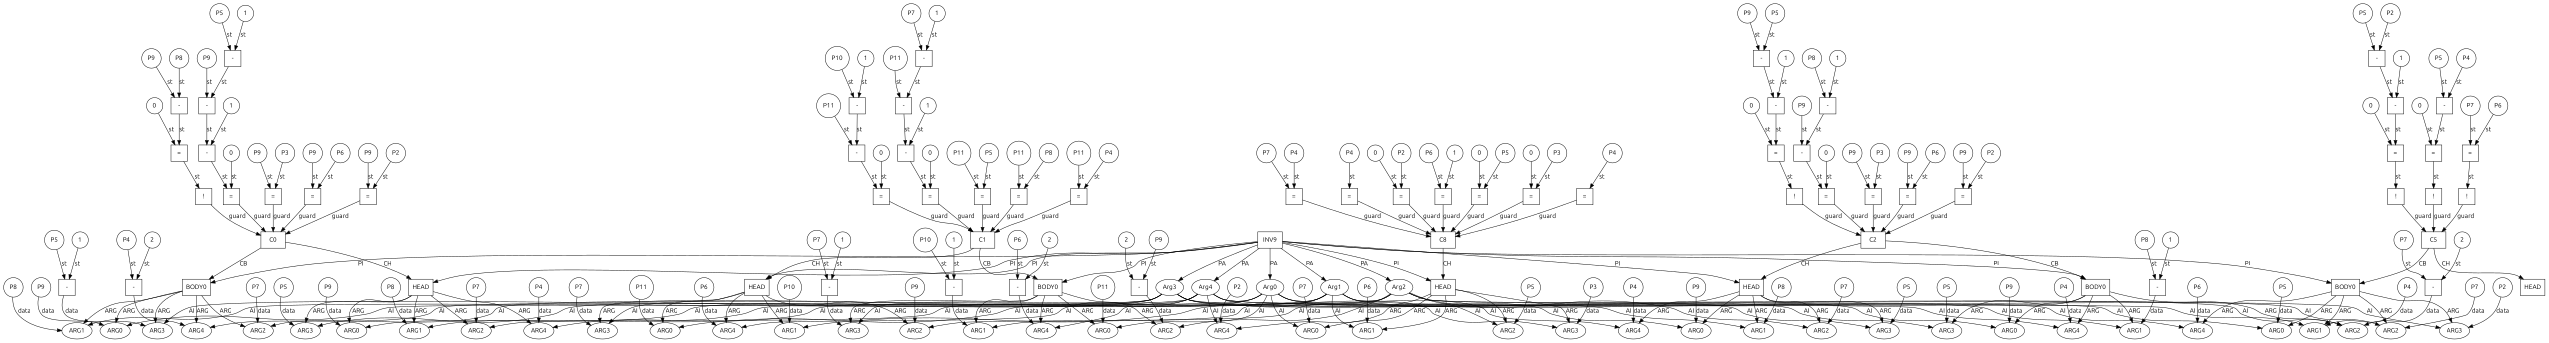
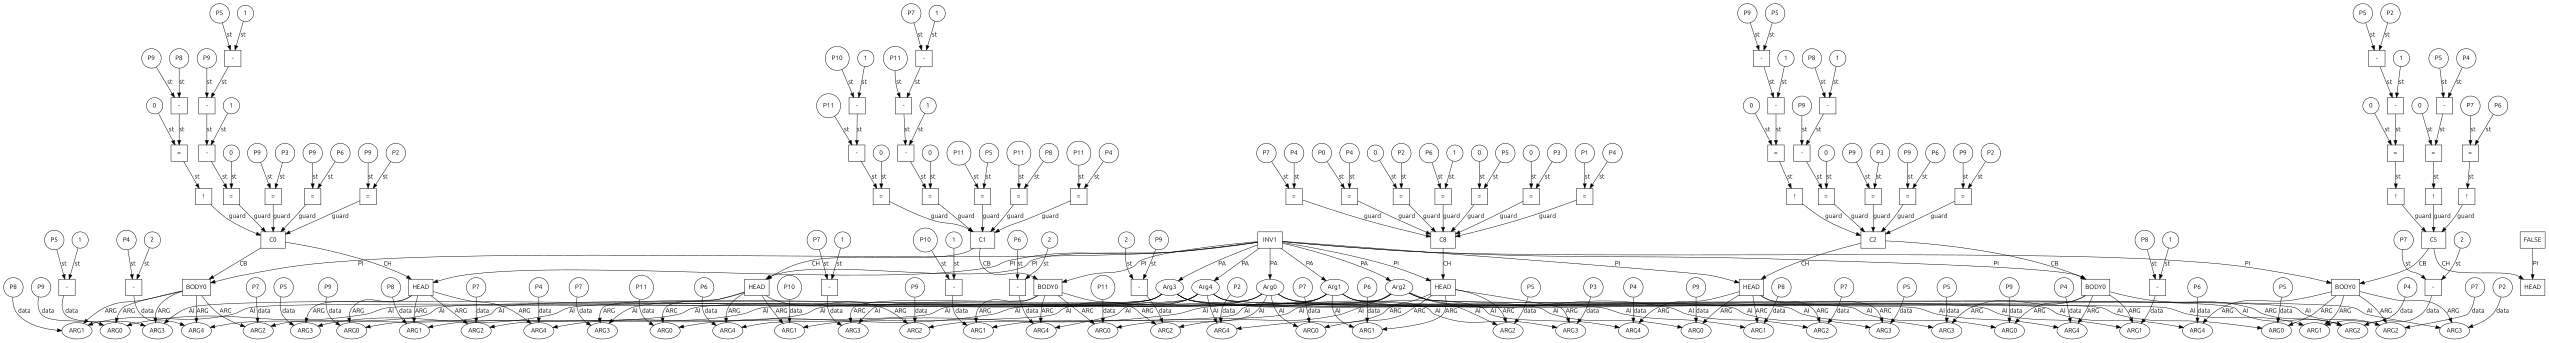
none -> (1322, 153)
none -> (1585, 153)
(1270, 240) -> (1270, 240)
none -> (2533, 240)
